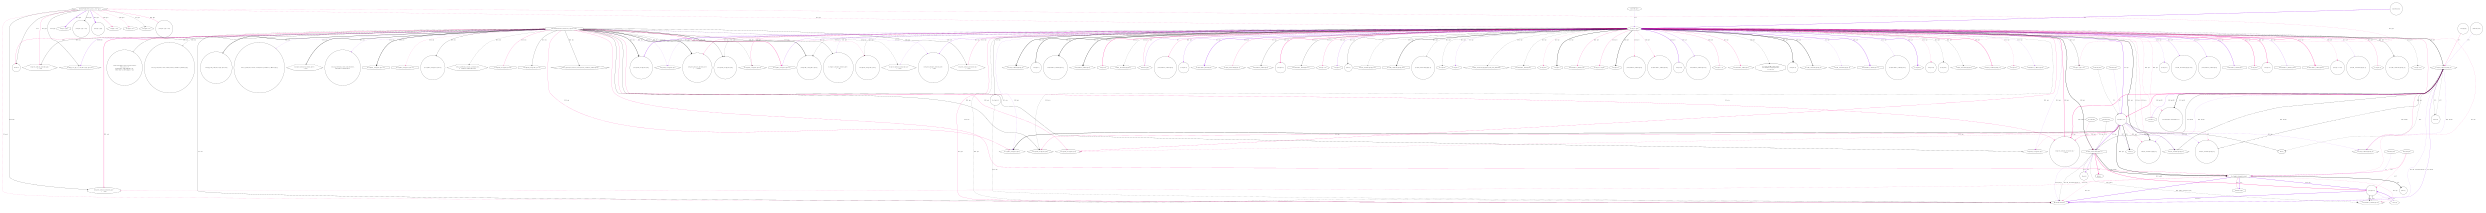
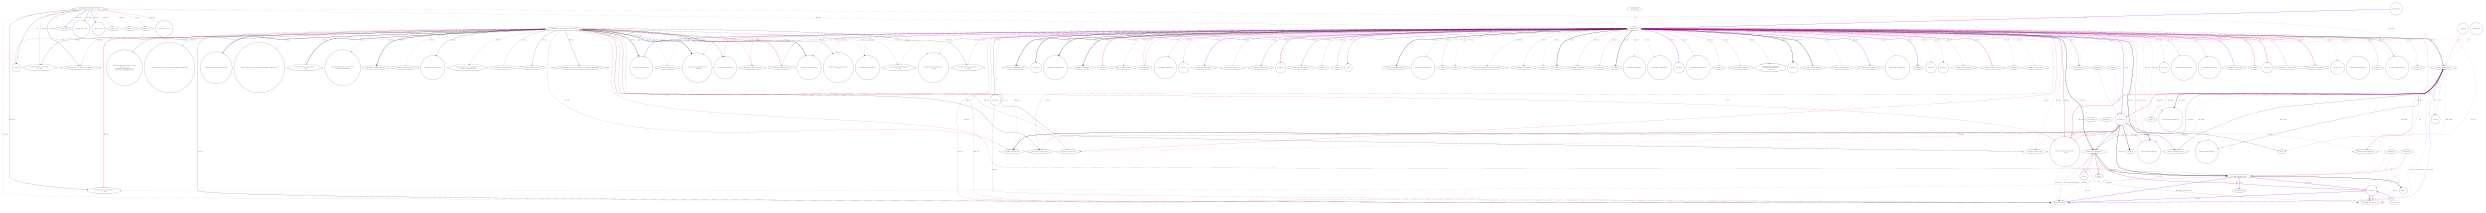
(1367, 68) -> none
